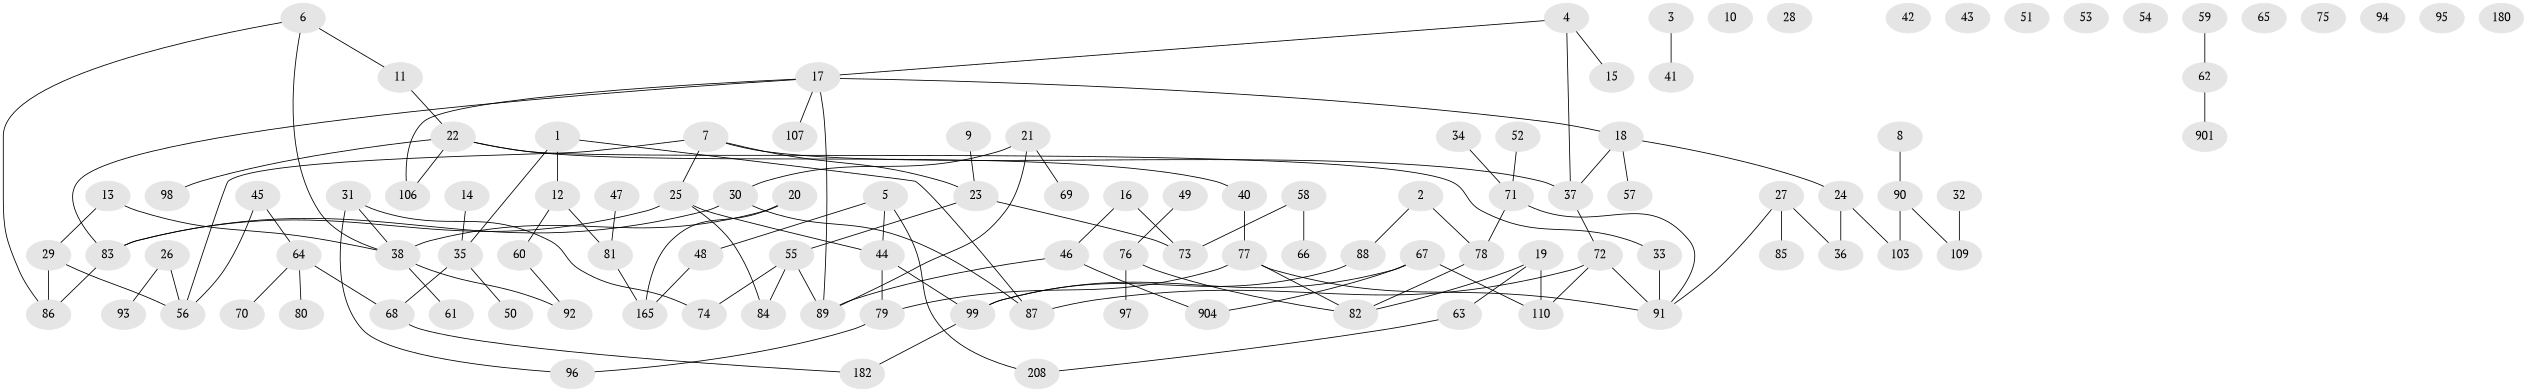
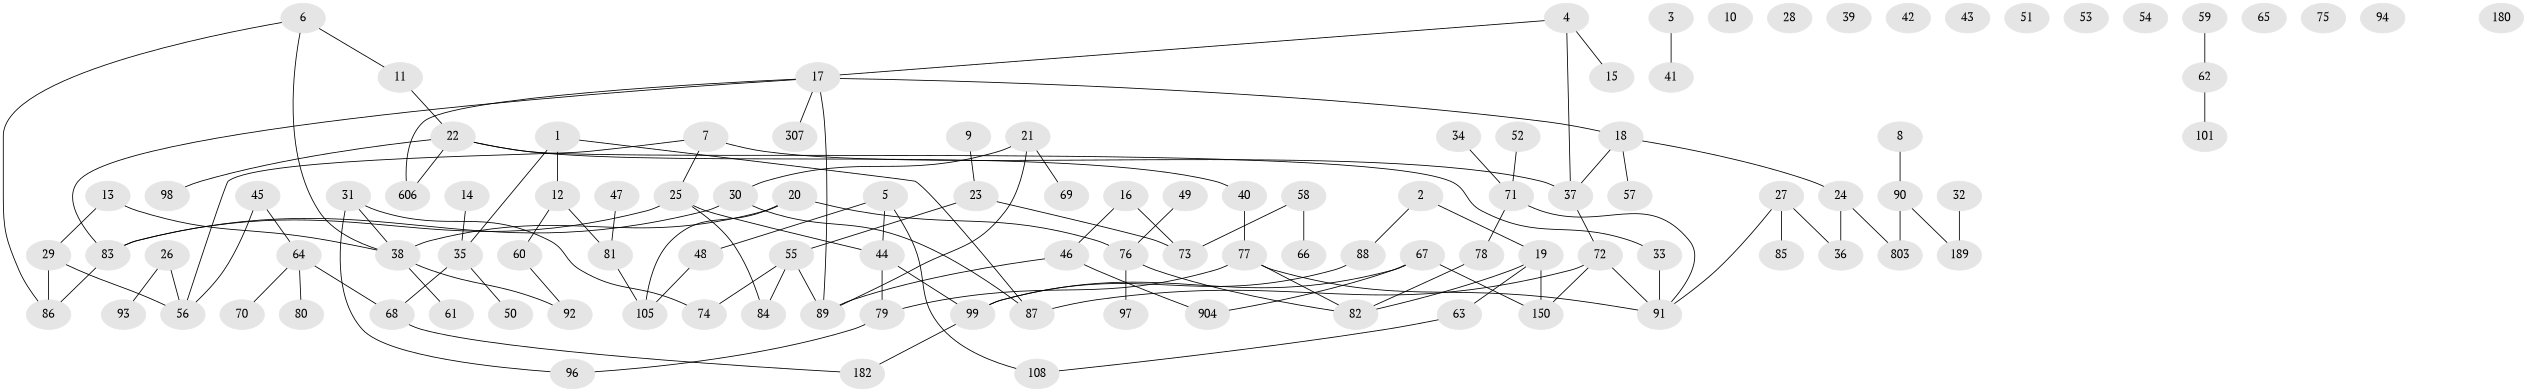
none -> (1849, 18)
(2442, 18) -> none
(795, 137) -> (795, 137)
(2205, 137) -> (2205, 137)
(901, 171) -> none
(408, 196) -> (408, 196)
none -> (963, 221)
(1451, 226) -> (1481, 226)
(1900, 255) -> (1900, 255)
(1959, 255) -> (1959, 255)
(645, 315) -> (645, 315)
(1541, 315) -> (1541, 315)
(1037, 374) -> (1037, 374)
